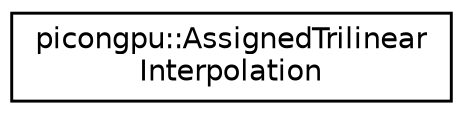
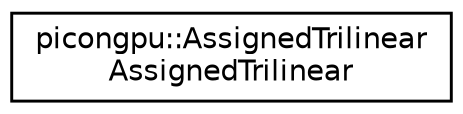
(232, 57) -> (232, 57)
